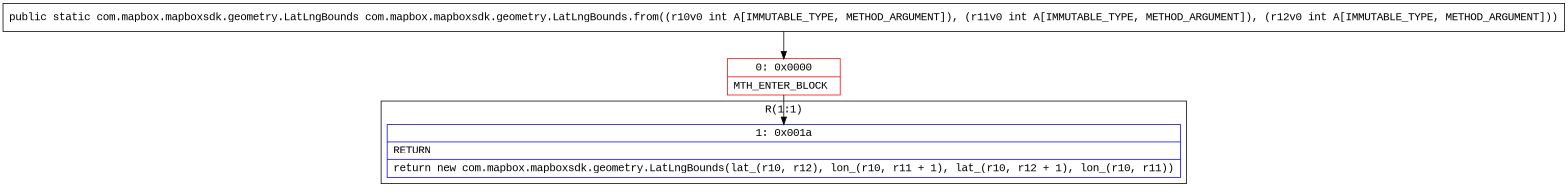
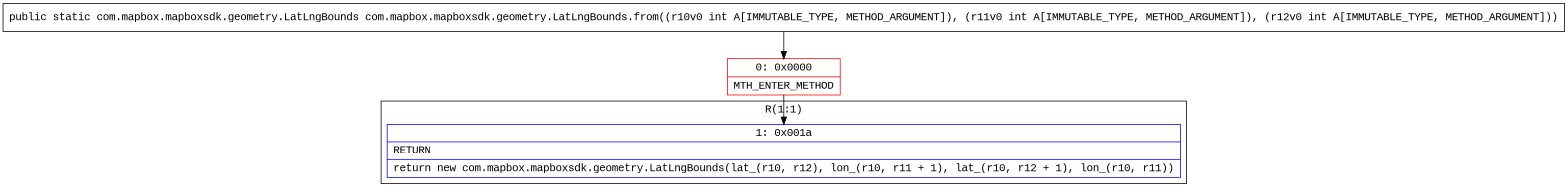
(780, 86) -> (784, 86)
